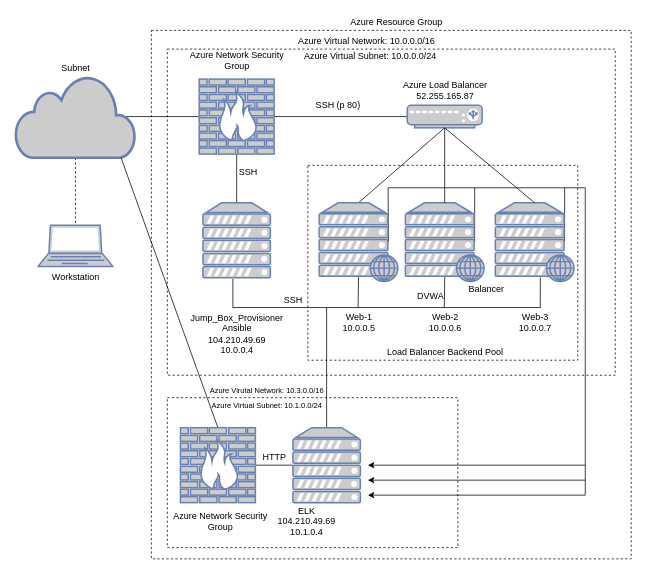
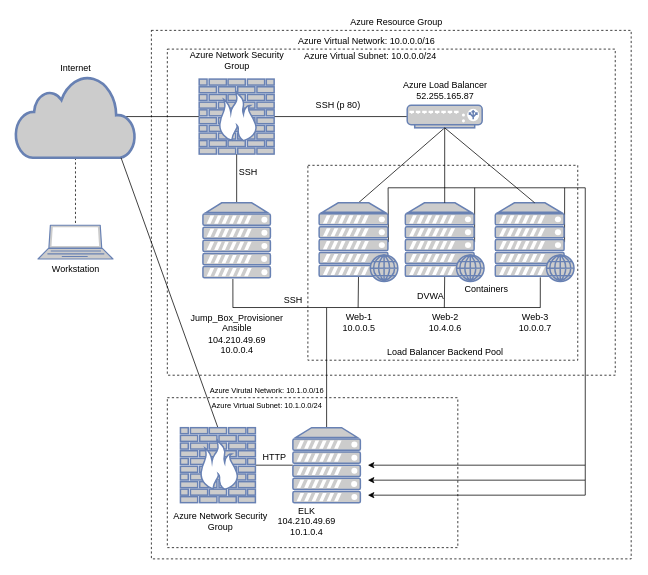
(76, 68) -> (76, 68)
(75, 246) -> (75, 242)
(487, 289) -> (487, 289)
(446, 323) -> (446, 323)
(267, 390) -> (267, 390)
